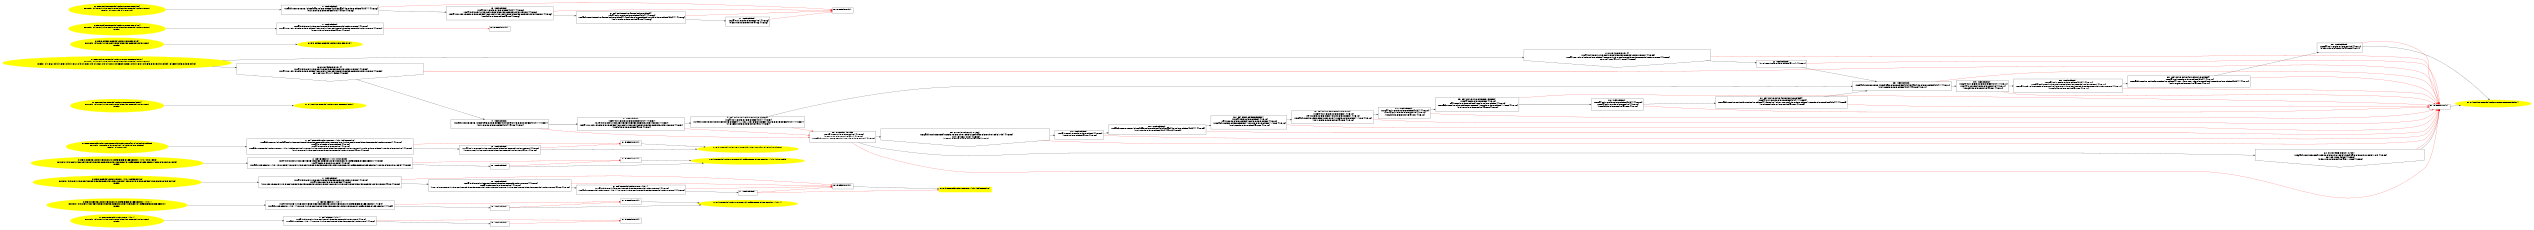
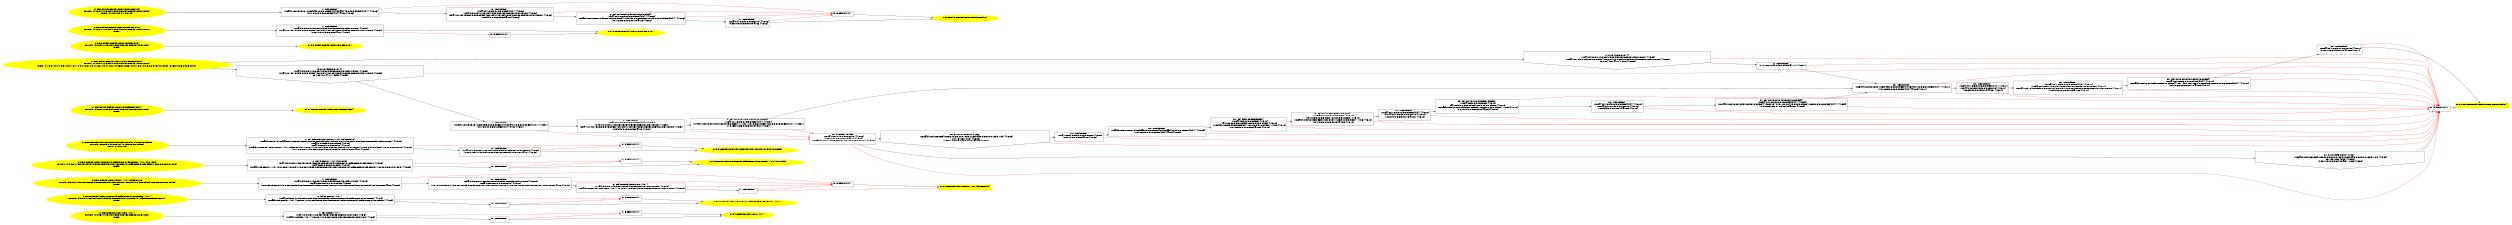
none -> (965, 18)
none -> (631, 33)
(2493, 104) -> (2482, 106)
none -> (748, 215)
